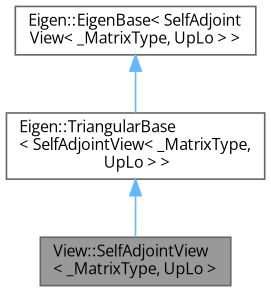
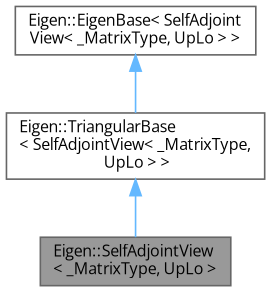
(136, 261) -> (136, 261)
